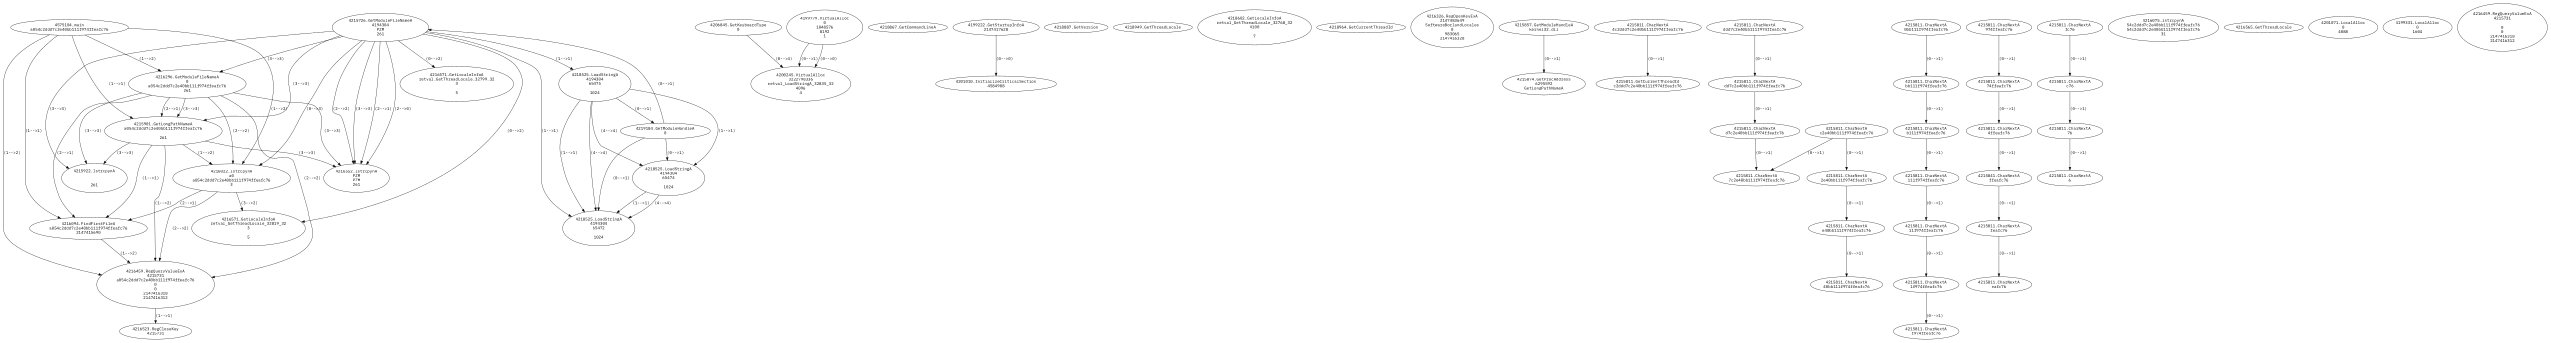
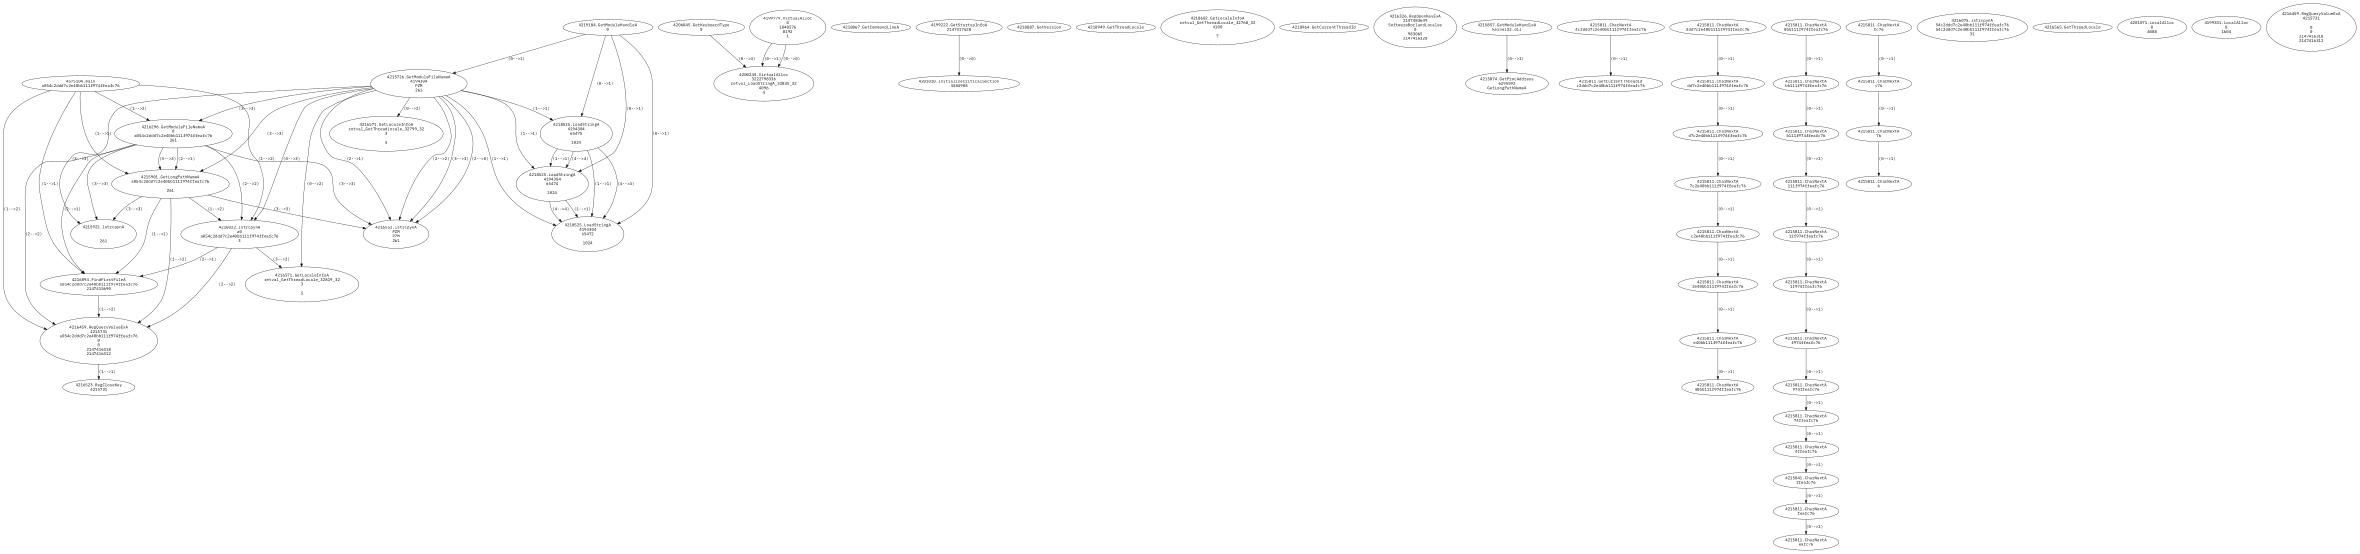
(634, 110) -> (594, 74)
none -> (513, 113)
(1803, 154) -> (1718, 208)
none -> (1806, 363)
